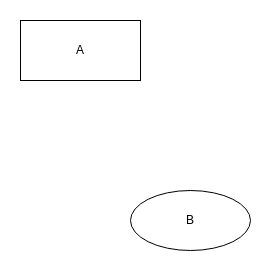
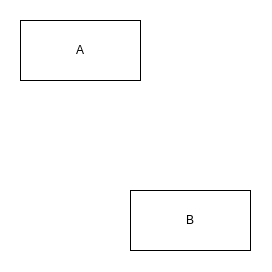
(191, 221) -> (191, 221)
